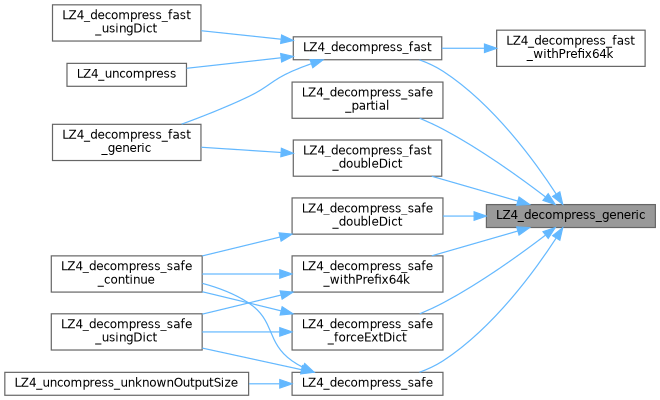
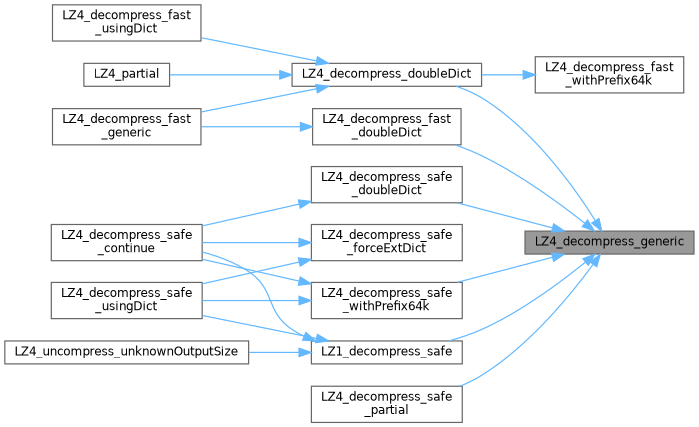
(368, 48) -> (387, 75)
(127, 75) -> (127, 75)
(485, 278) -> none
(368, 384) -> (387, 352)
